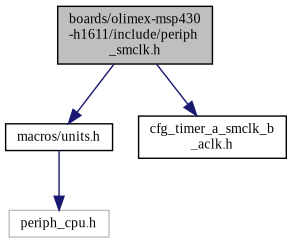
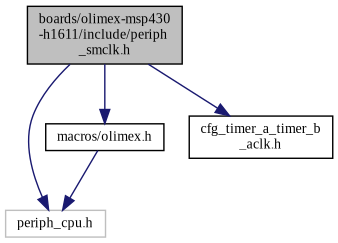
none -> (30, 125)
(59, 137) -> (105, 137)
(212, 137) -> (261, 137)
